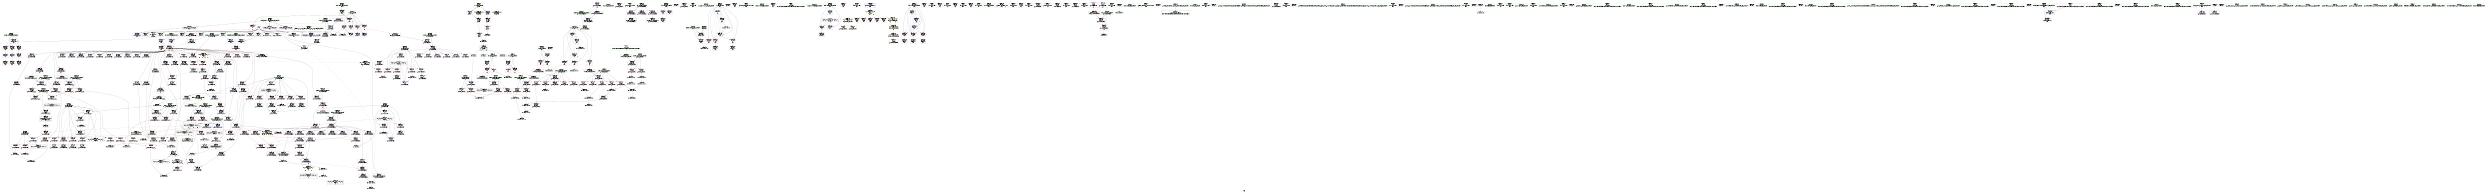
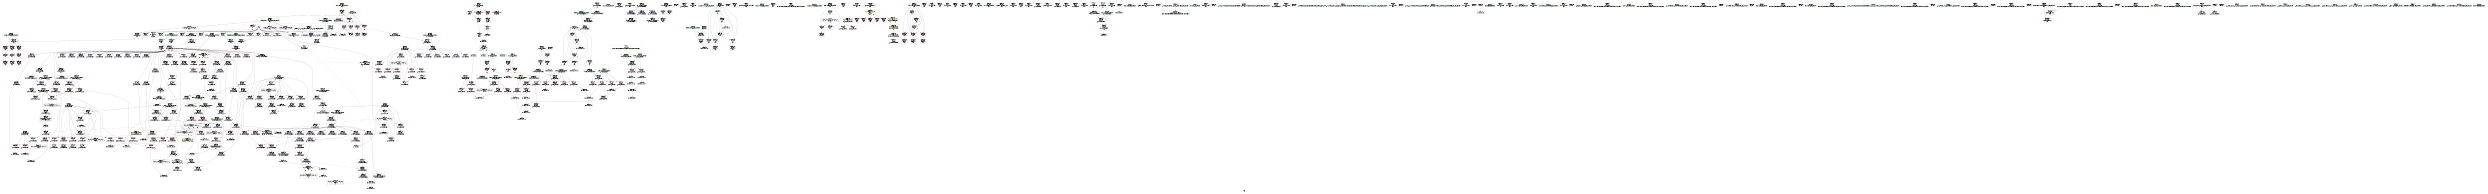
(583, 84) -> none
